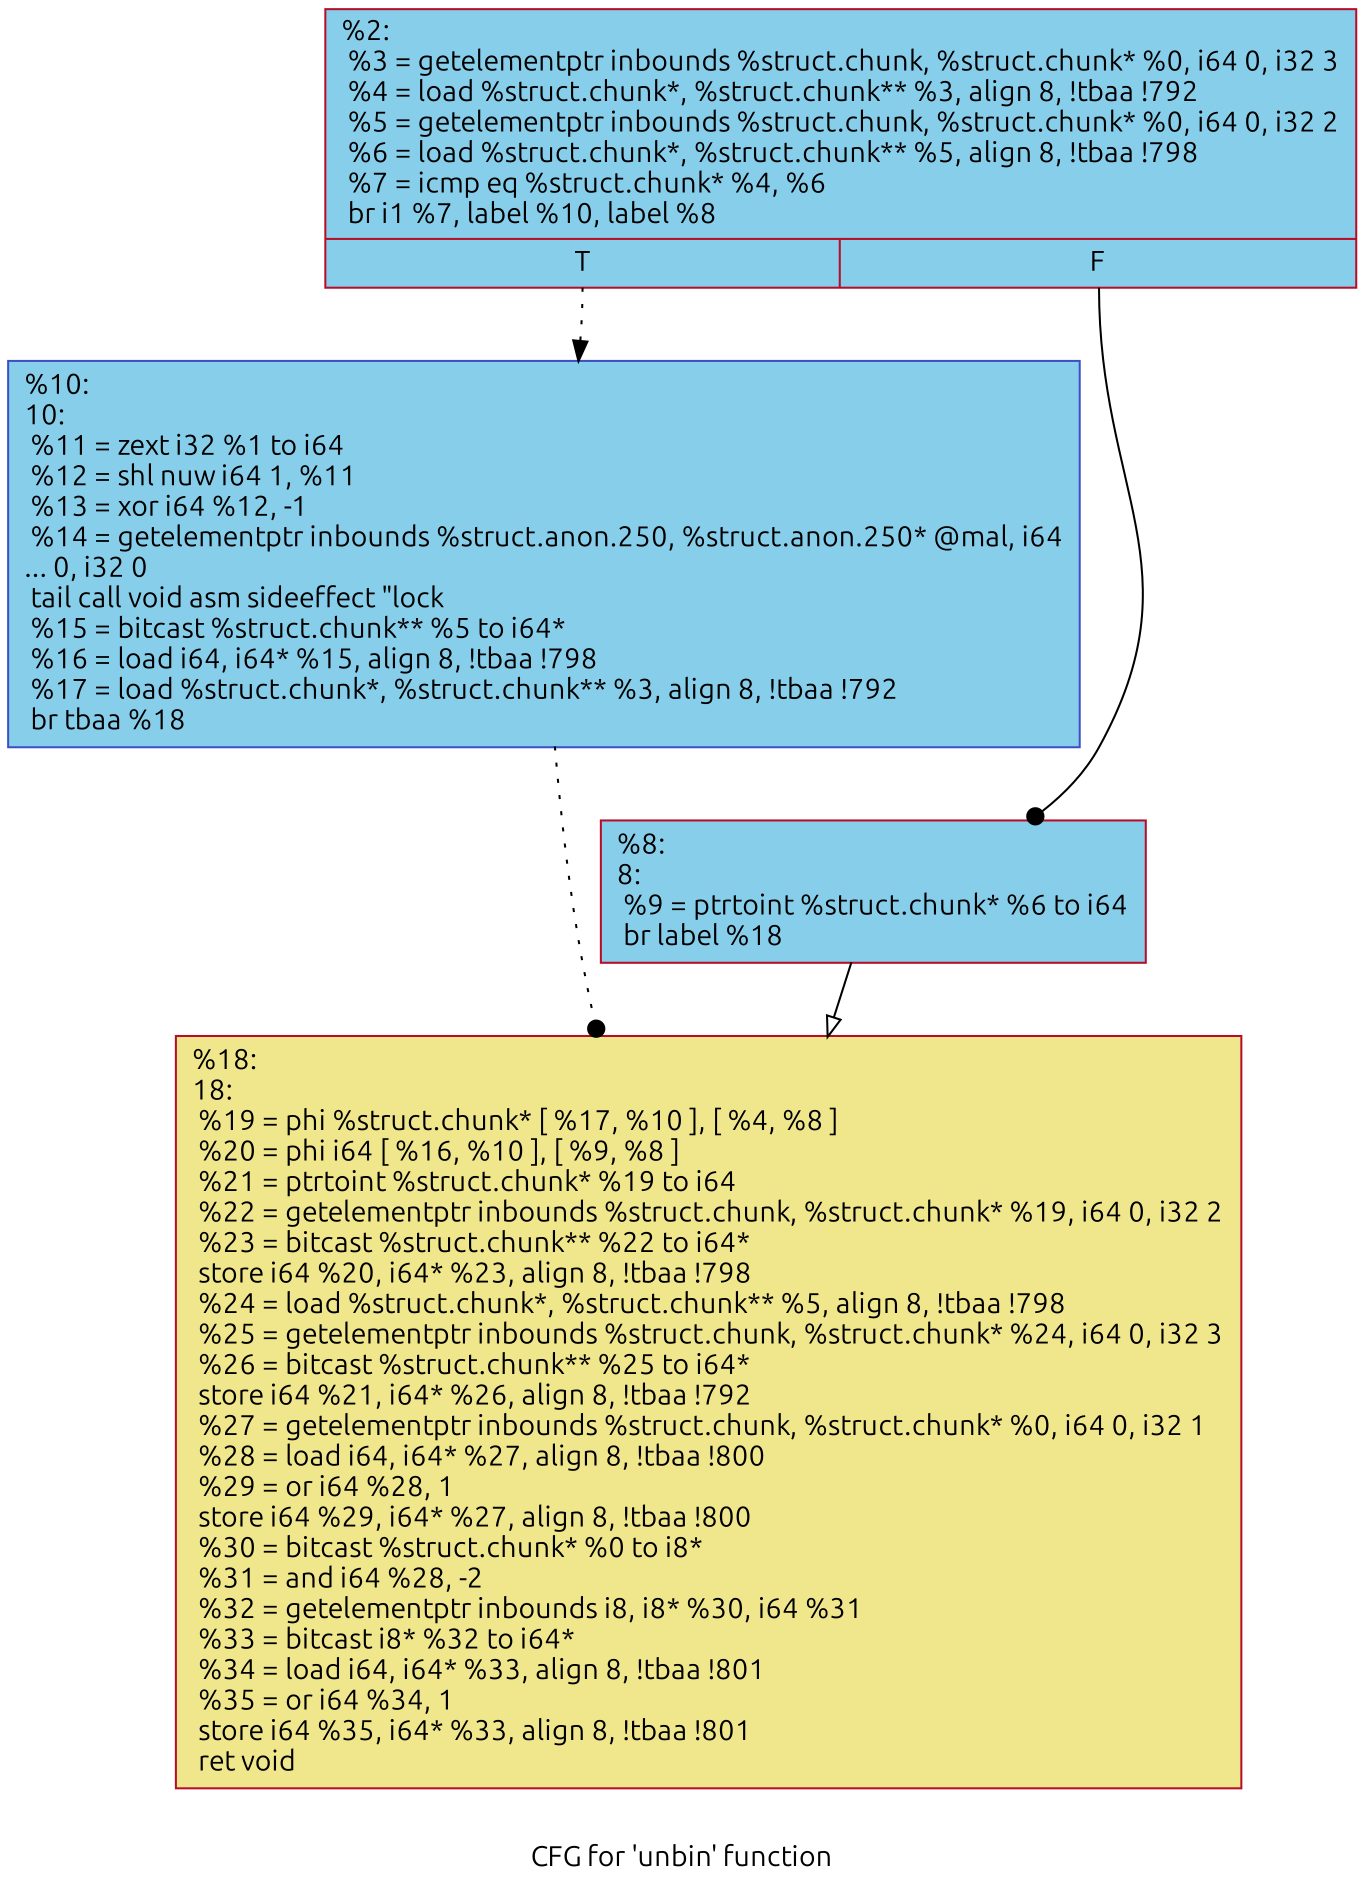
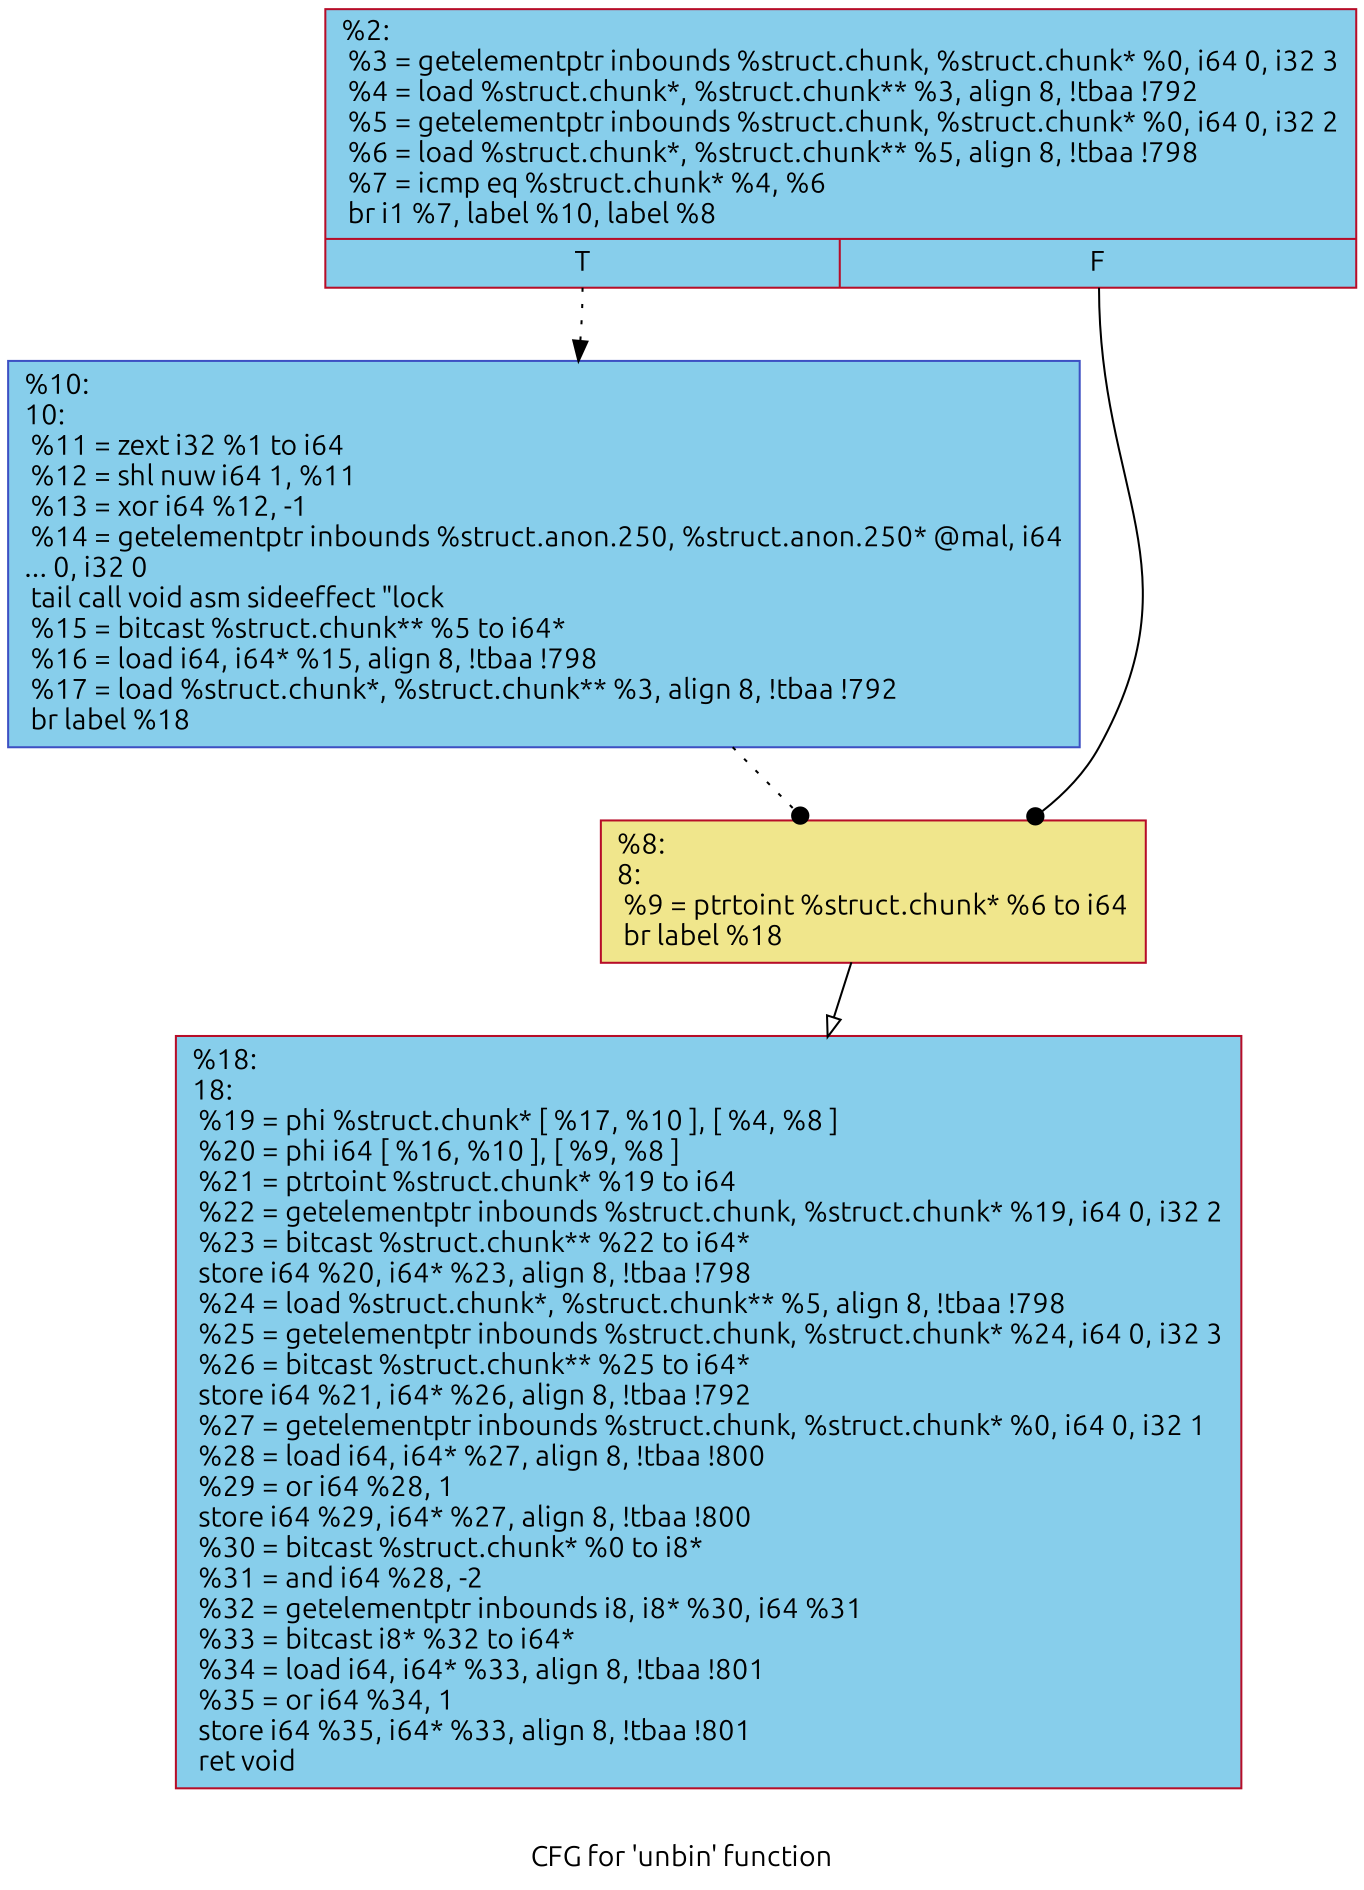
(106, 721) -> (108, 721)
(570, 884) -> (764, 778)
(873, 892) -> (873, 892)
(709, 1412) -> (709, 1412)
